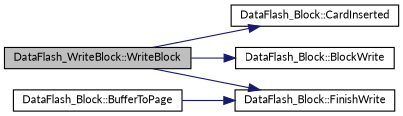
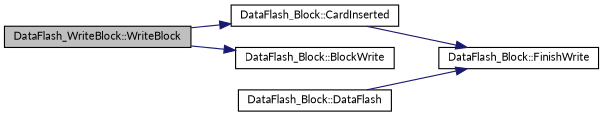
(201, 78) -> (411, 36)
(98, 100) -> (315, 100)
